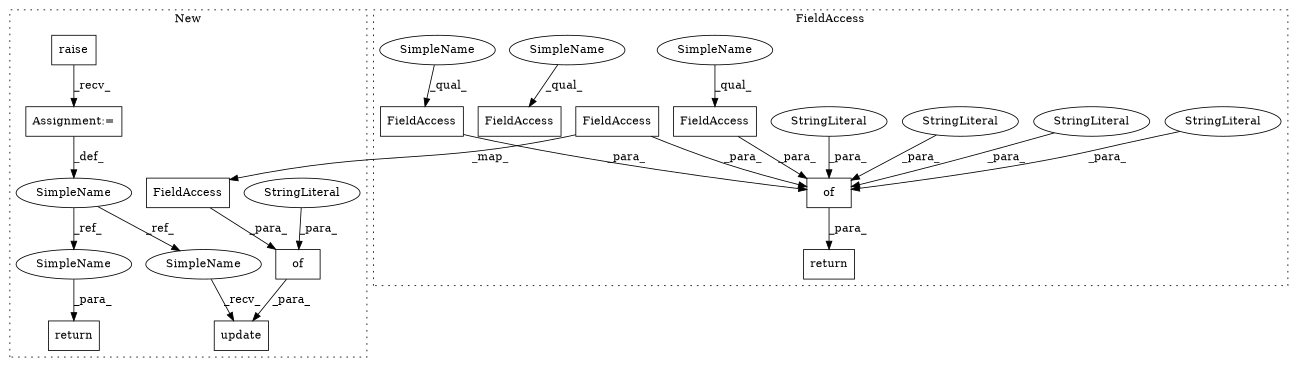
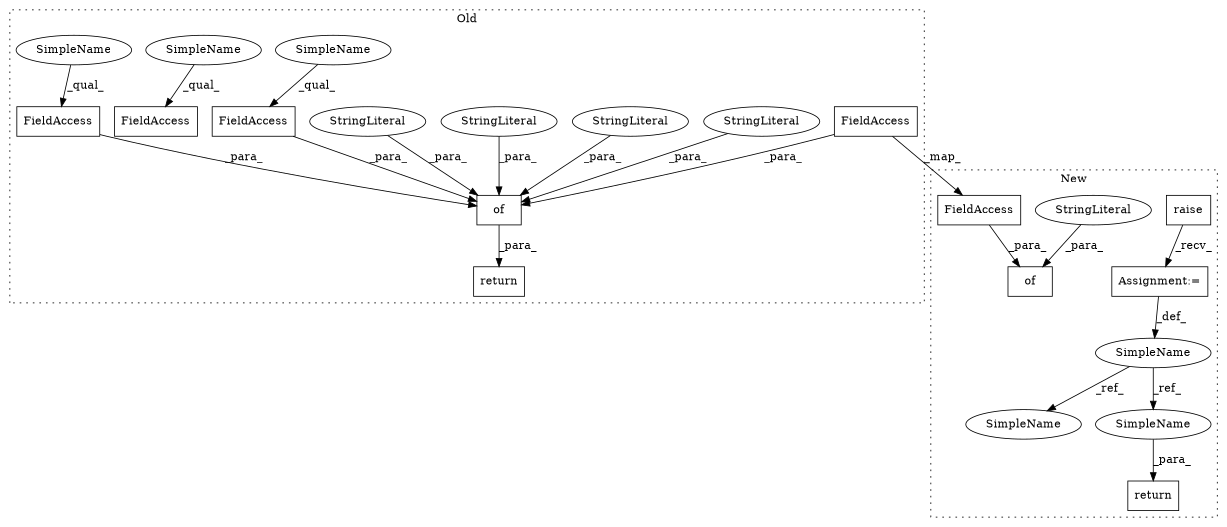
(831, 19) -> (467, 19)
(241, 336) -> none
